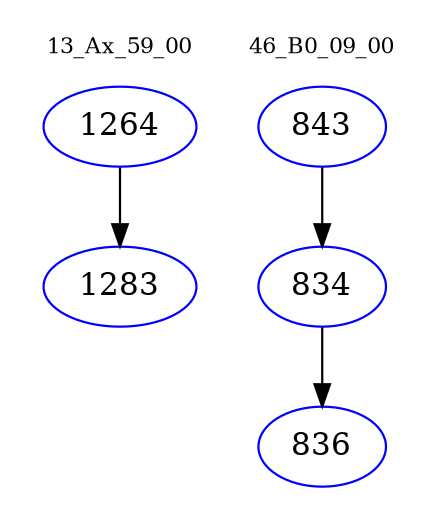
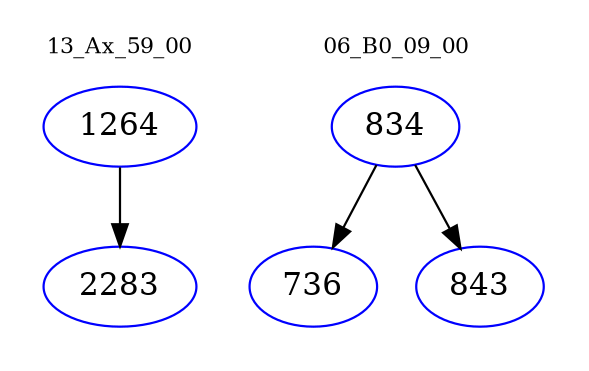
(322, 48) -> (397, 48)
(322, 196) -> (432, 197)
(120, 287) -> (120, 287)
(322, 447) -> (313, 287)
